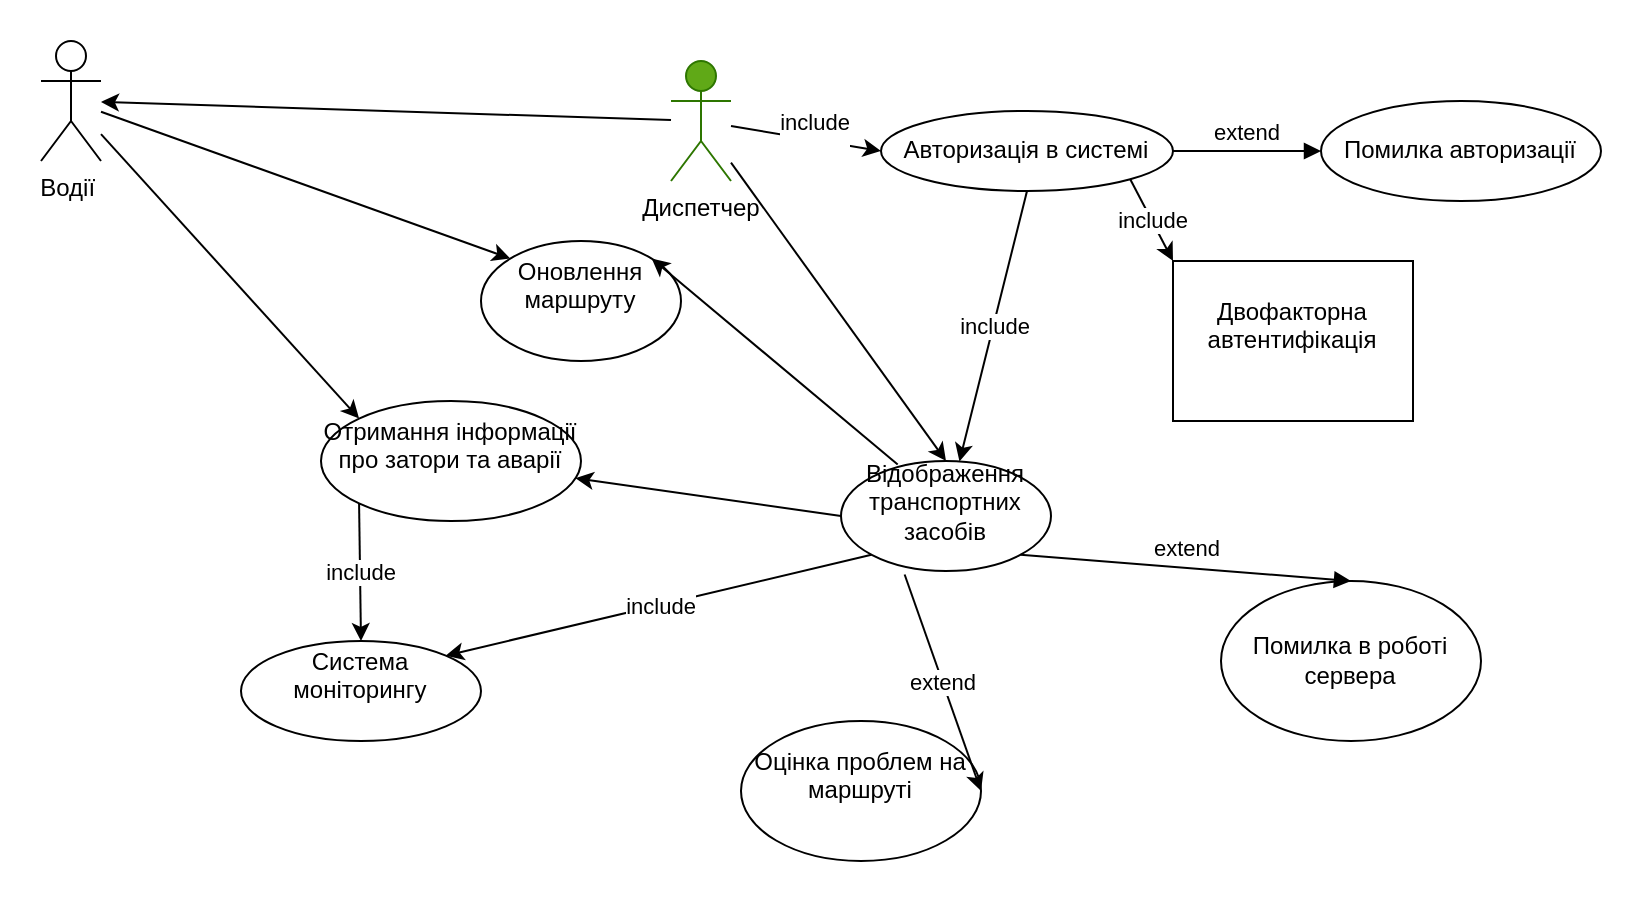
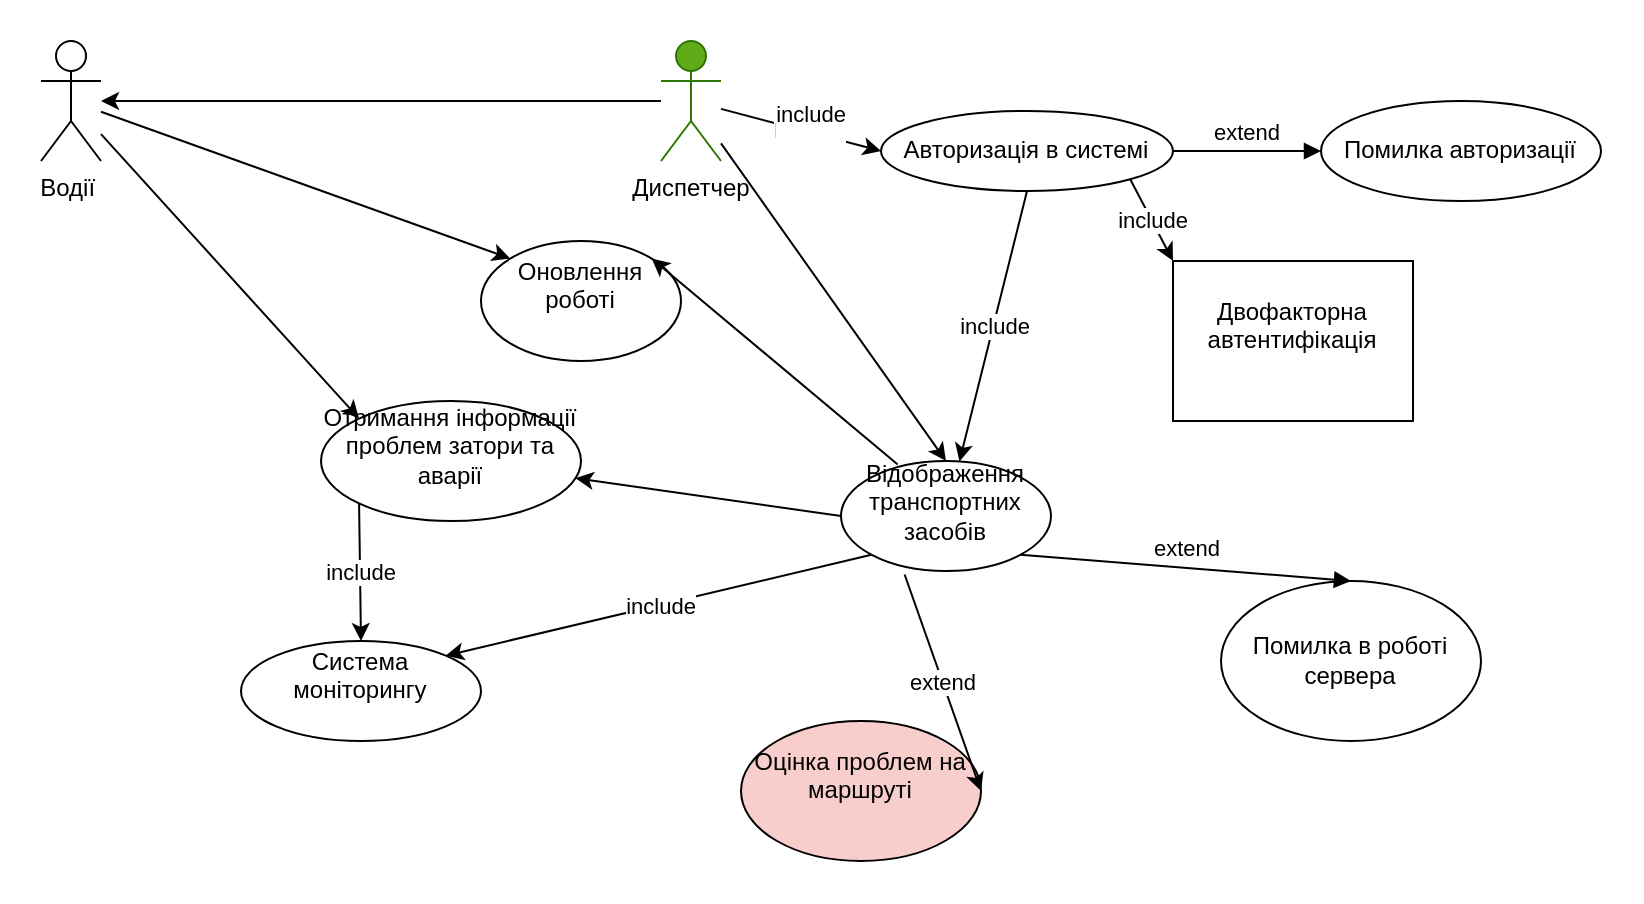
(701, 121) -> (691, 101)
(581, 301) -> (581, 301)
(451, 461) -> (451, 461)
(861, 791) -> (861, 791)
